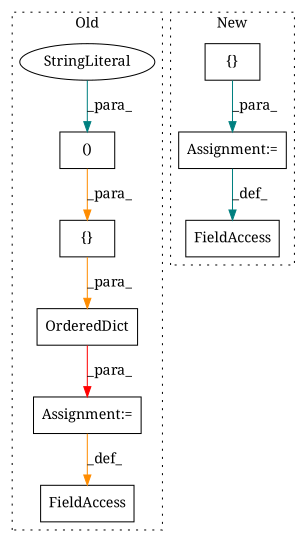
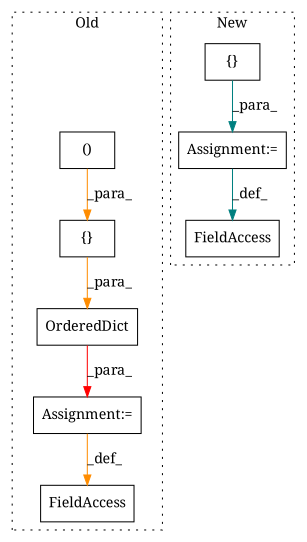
(87, 62) -> none
